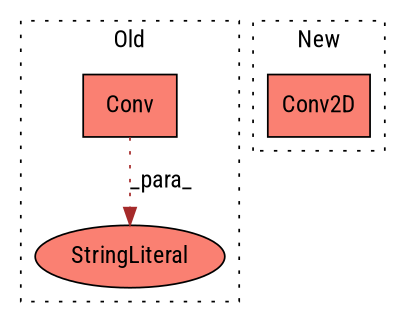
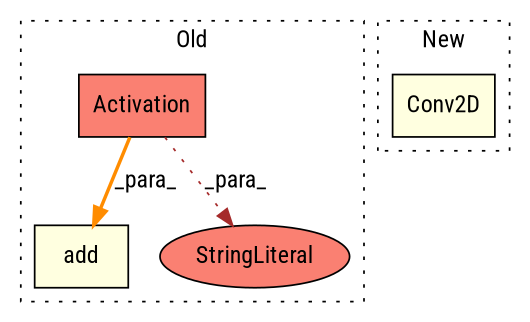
(130, 106) -> (142, 106)
(319, 106) -> (444, 106)
none -> (81, 257)
